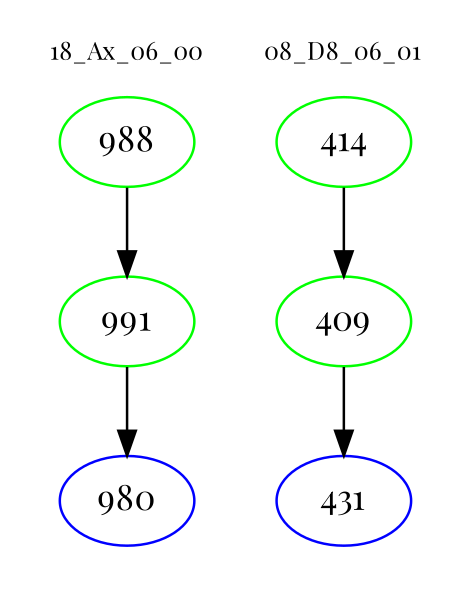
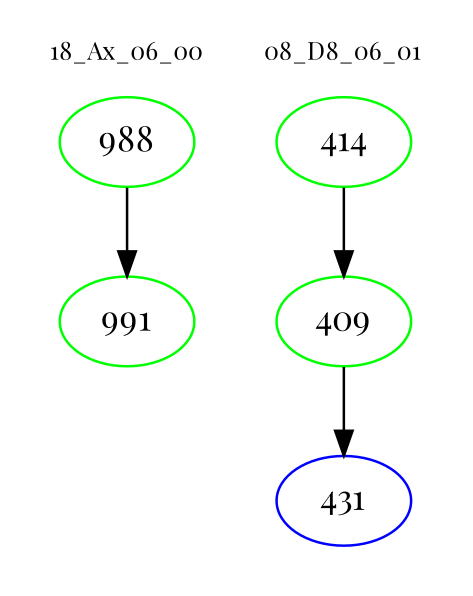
(127, 501) -> none
